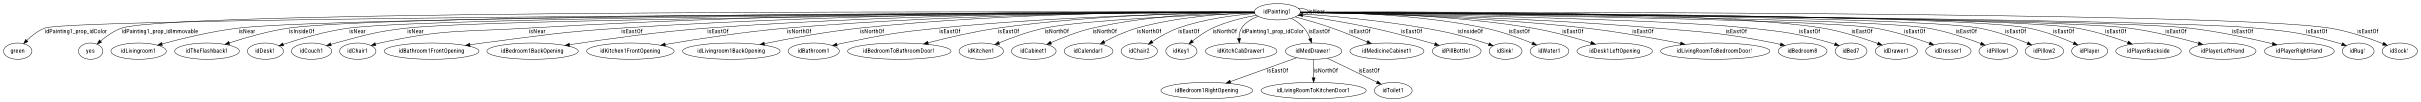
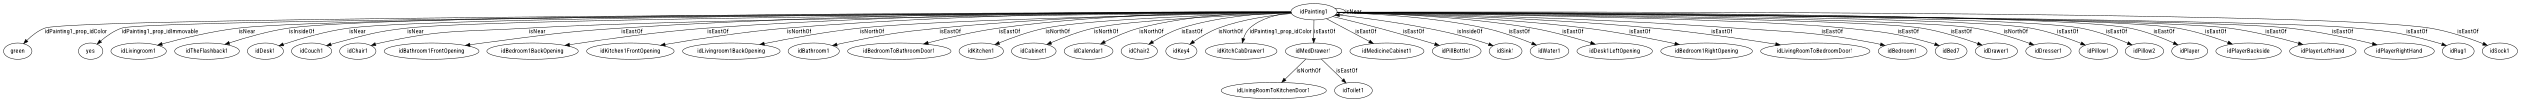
(1915, 31) -> (2016, 31)
(1181, 51) -> (1181, 51)
(1803, 51) -> (1903, 51)
(1264, 70) -> (1524, 22)
